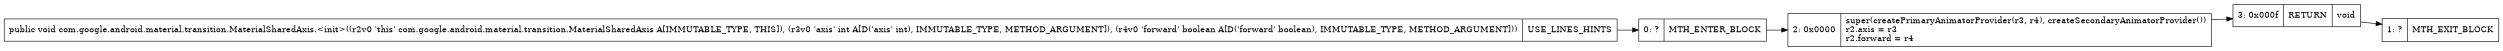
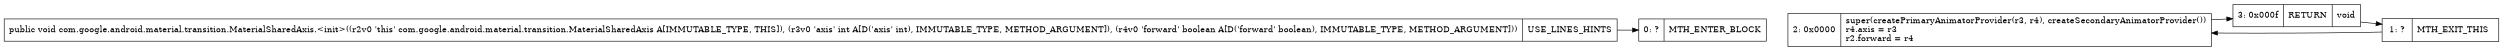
(1774, 30) -> (2300, 33)
(1872, 30) -> (1872, 30)
(2453, 30) -> (2453, 30)
